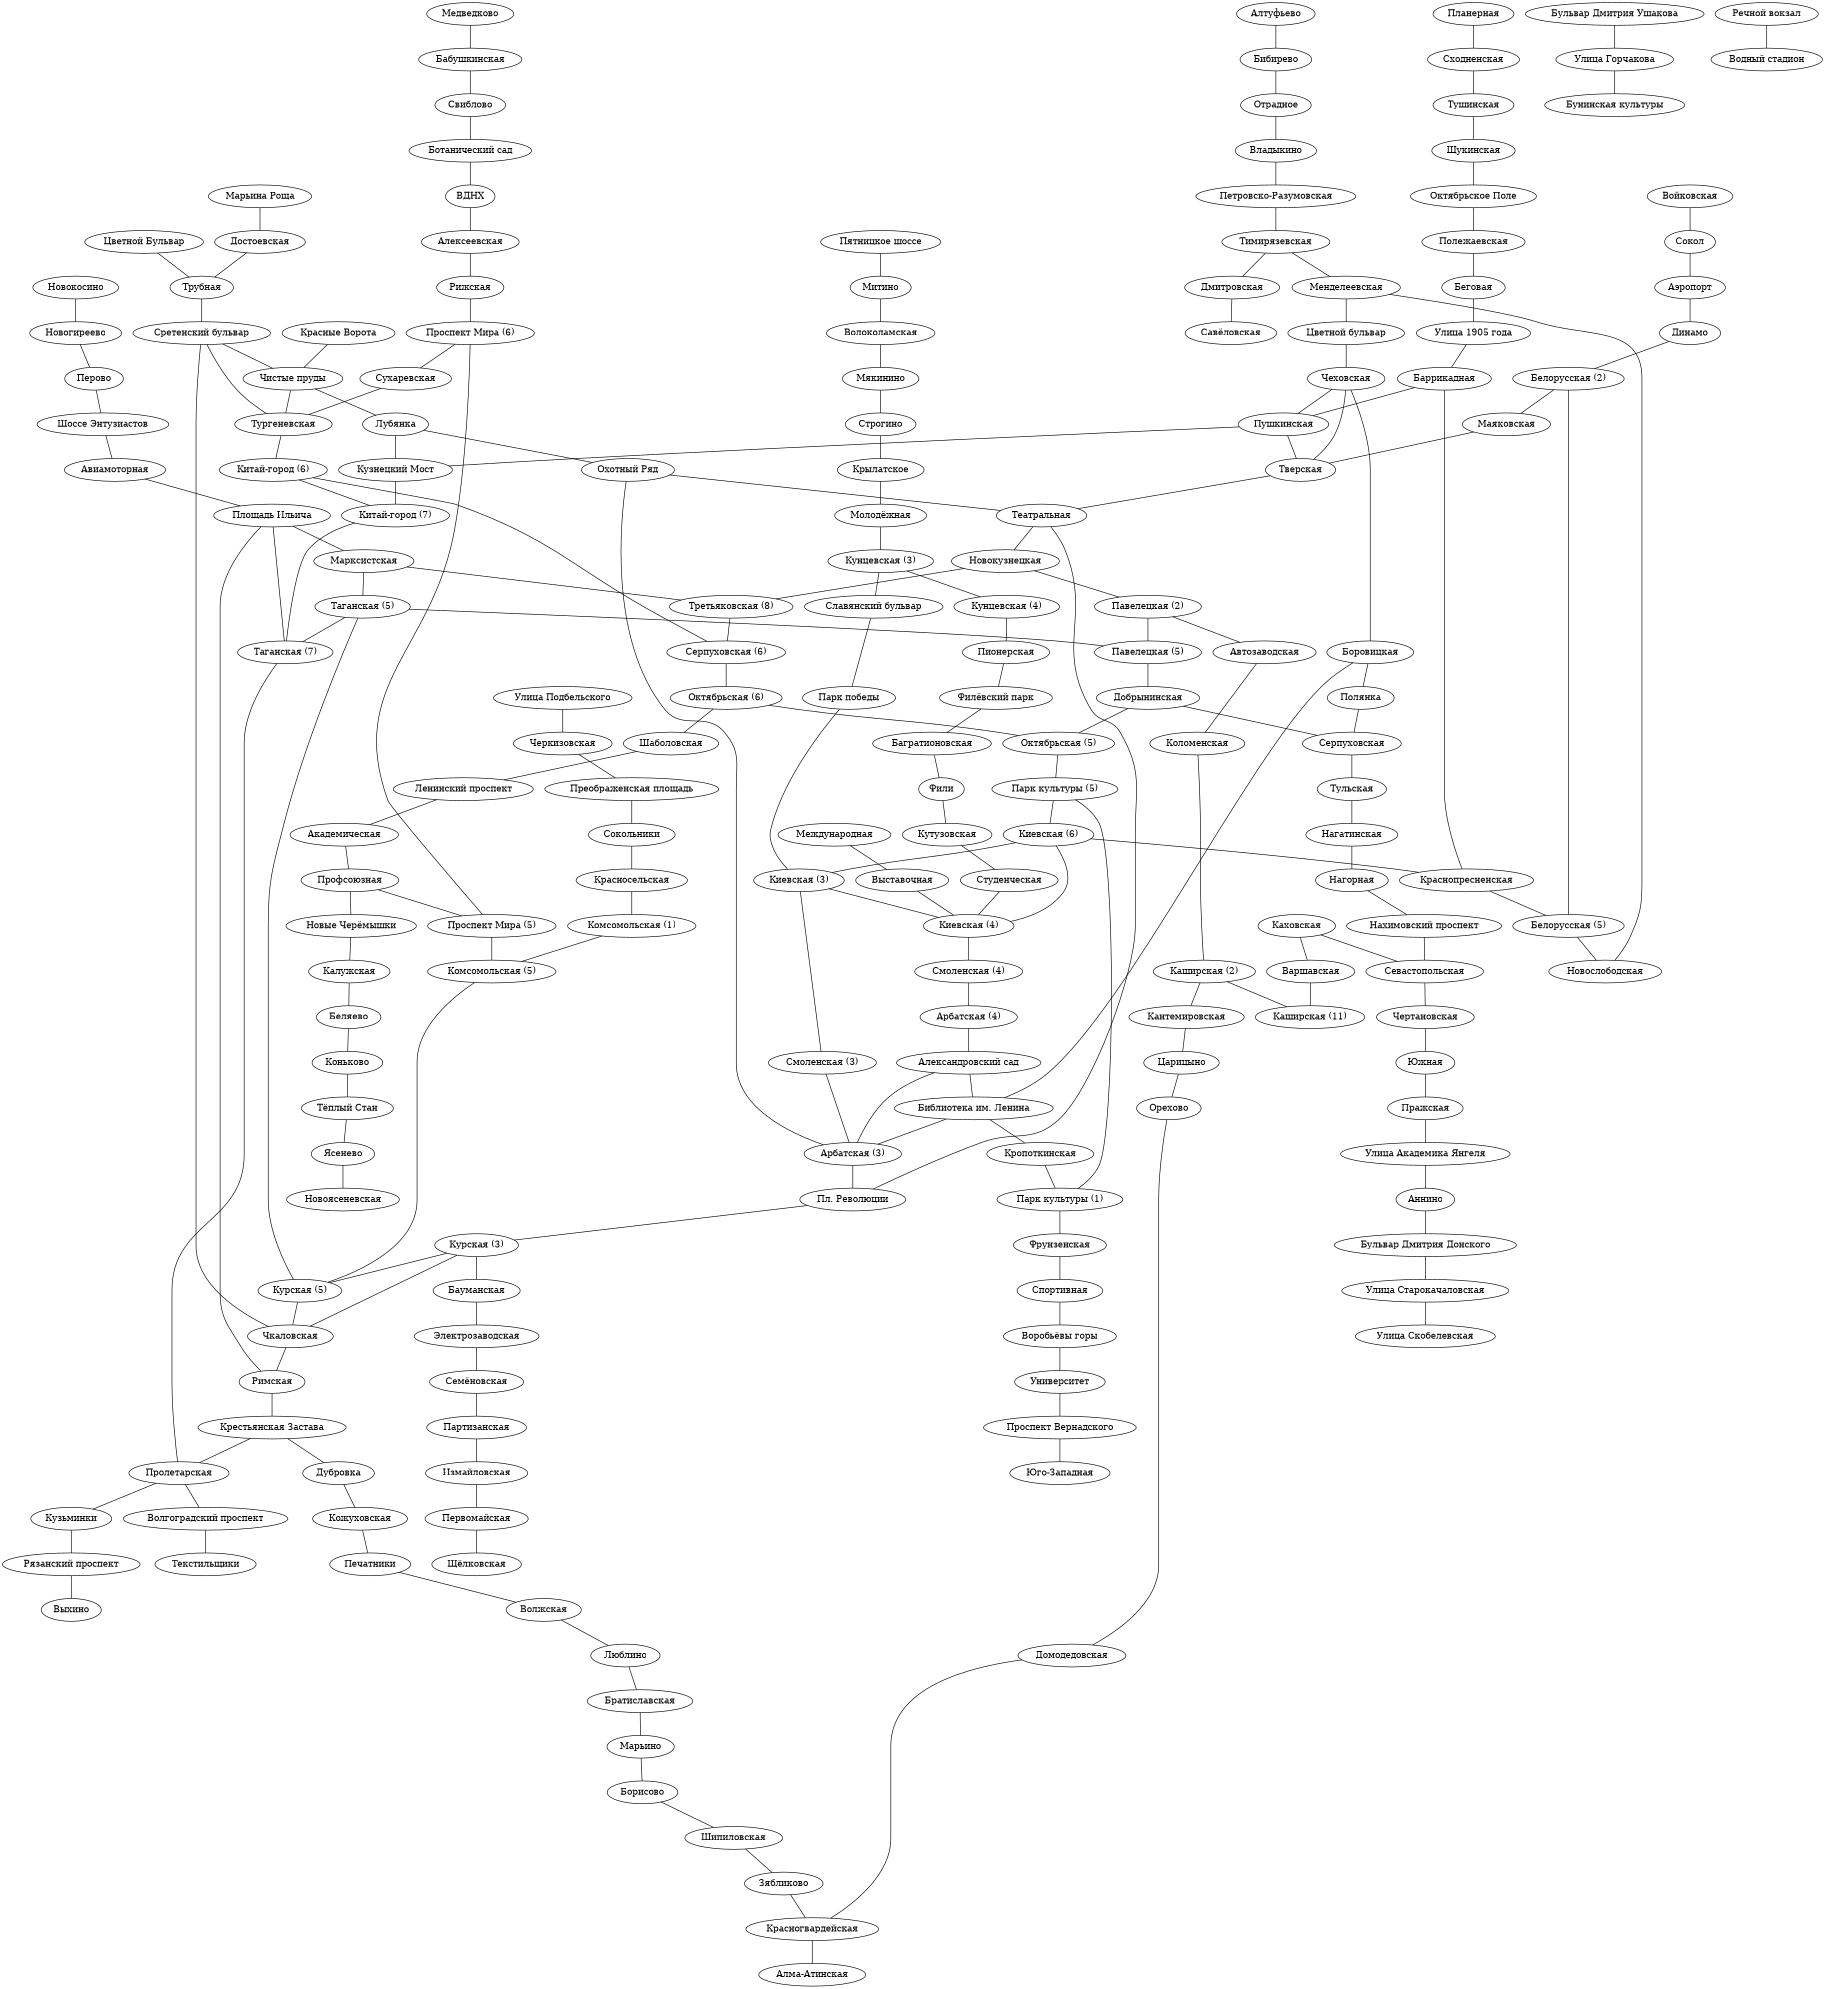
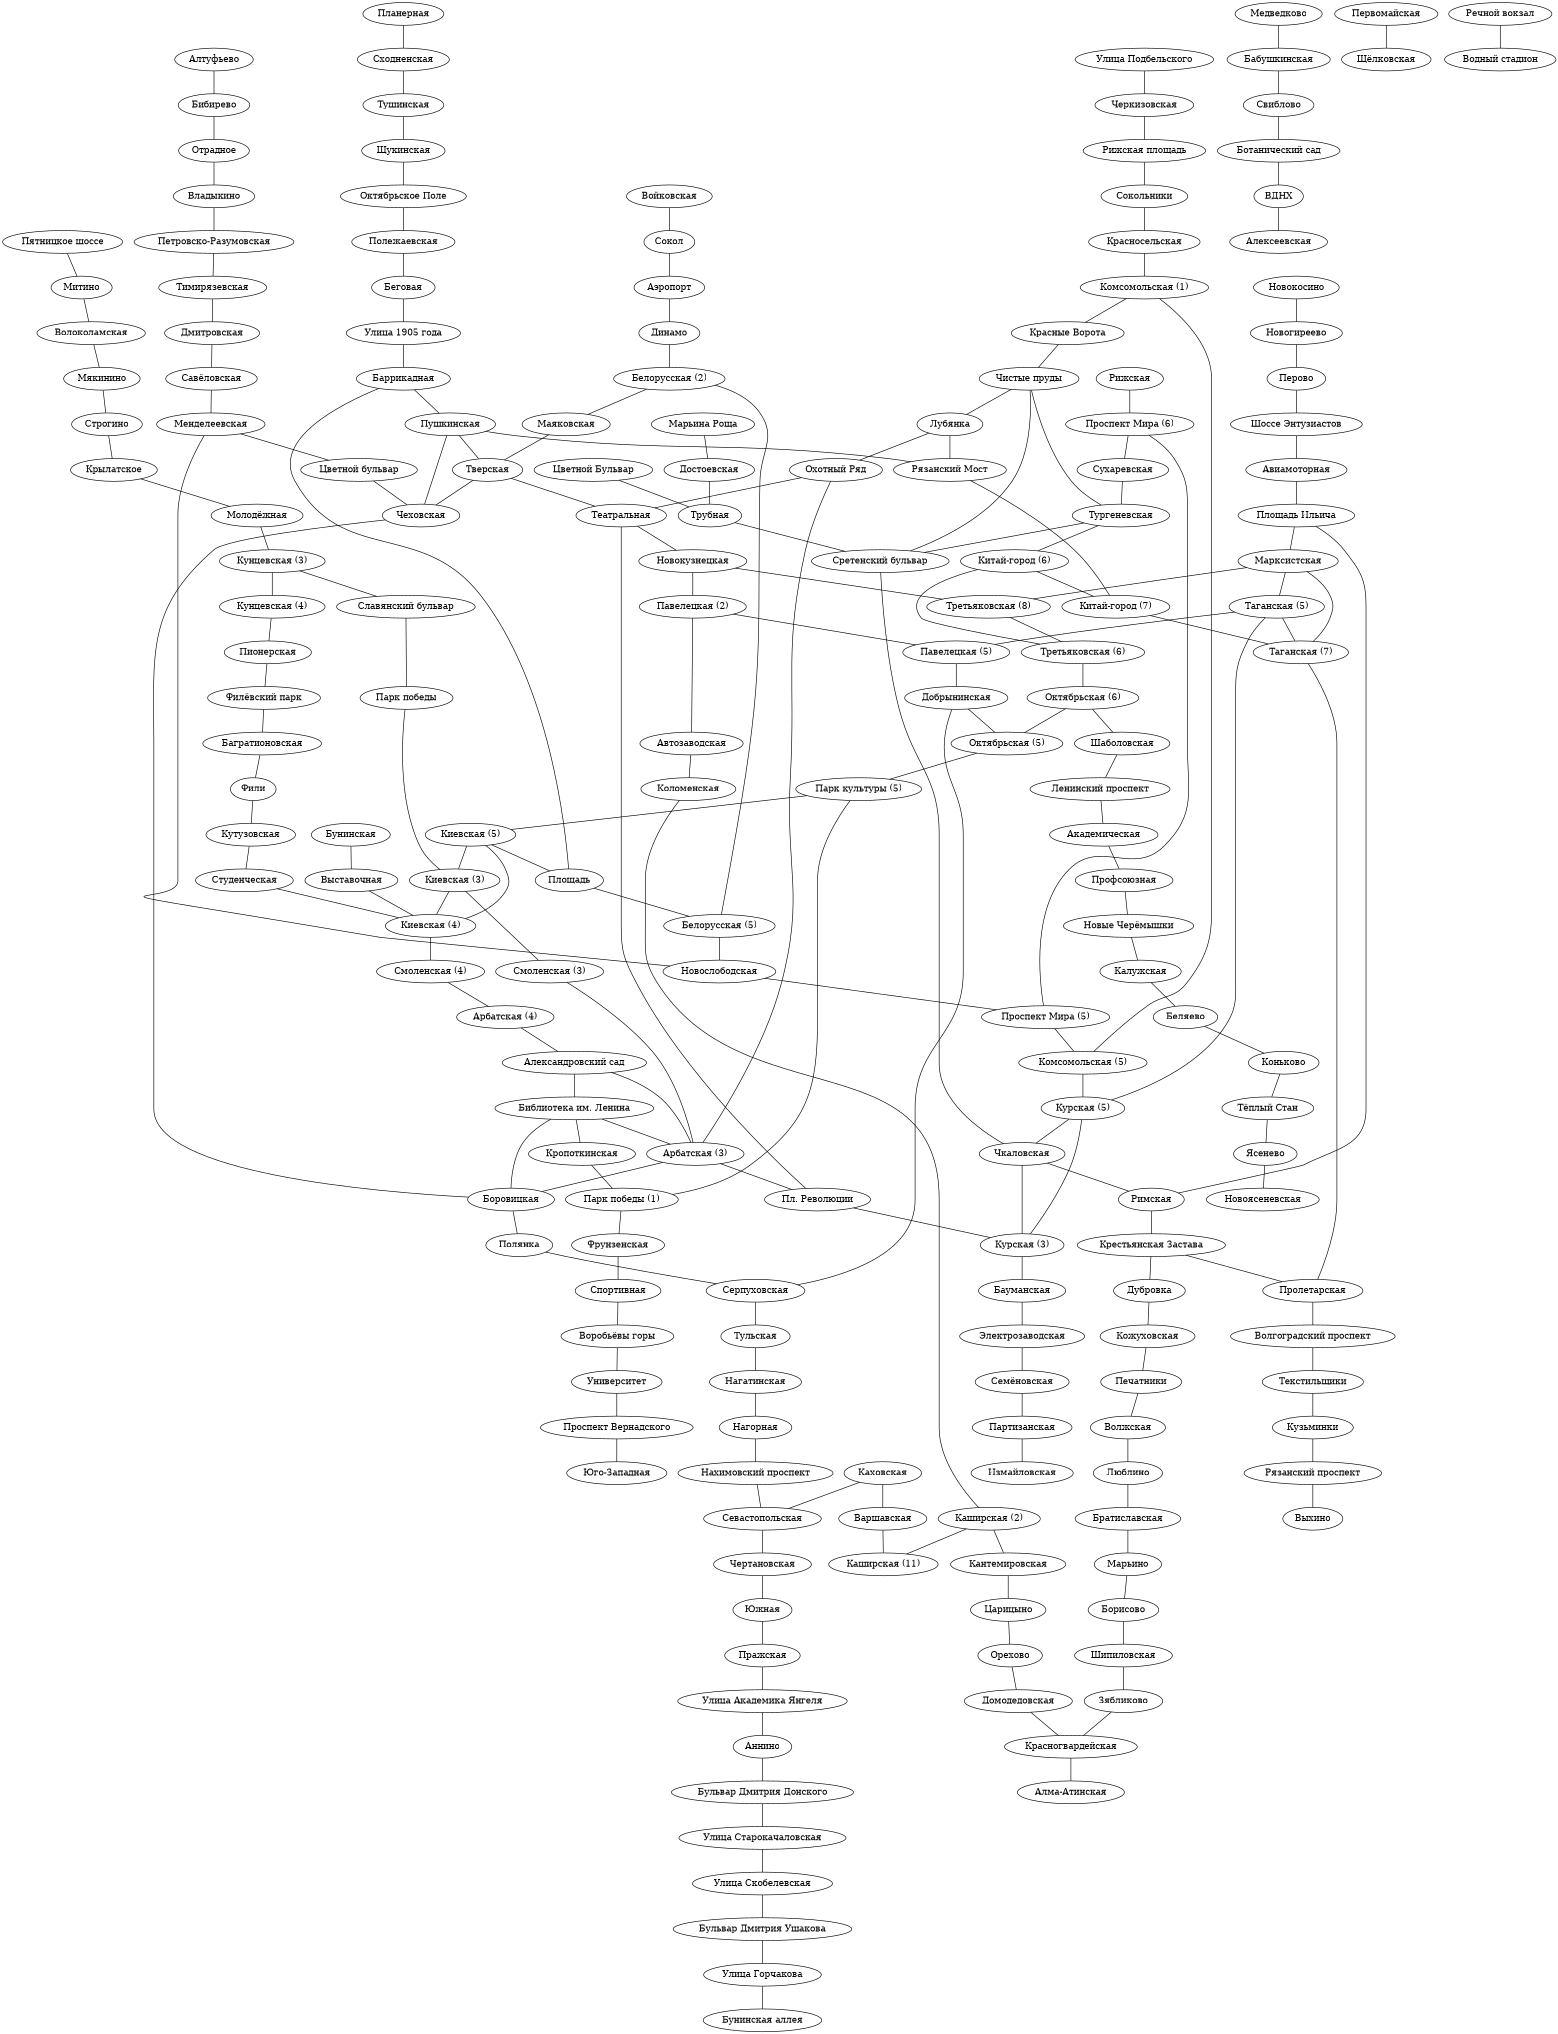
(1615, 105) -> (762, 2020)
(470, 265) -> none
(1311, 265) -> (211, 402)
none -> (1106, 310)
(396, 470) -> (950, 470)
(279, 584) -> (1333, 604)
(726, 652) -> (1083, 652)
(632, 789) -> (1144, 151)
(834, 835) -> (351, 835)
(1048, 835) -> (470, 835)
(1466, 880) -> (569, 880)
(420, 903) -> (881, 994)
none -> (608, 1176)
(1060, 1200) -> (622, 1200)
(124, 1496) -> (1313, 1405)
(477, 1496) -> none
none -> (762, 1906)
